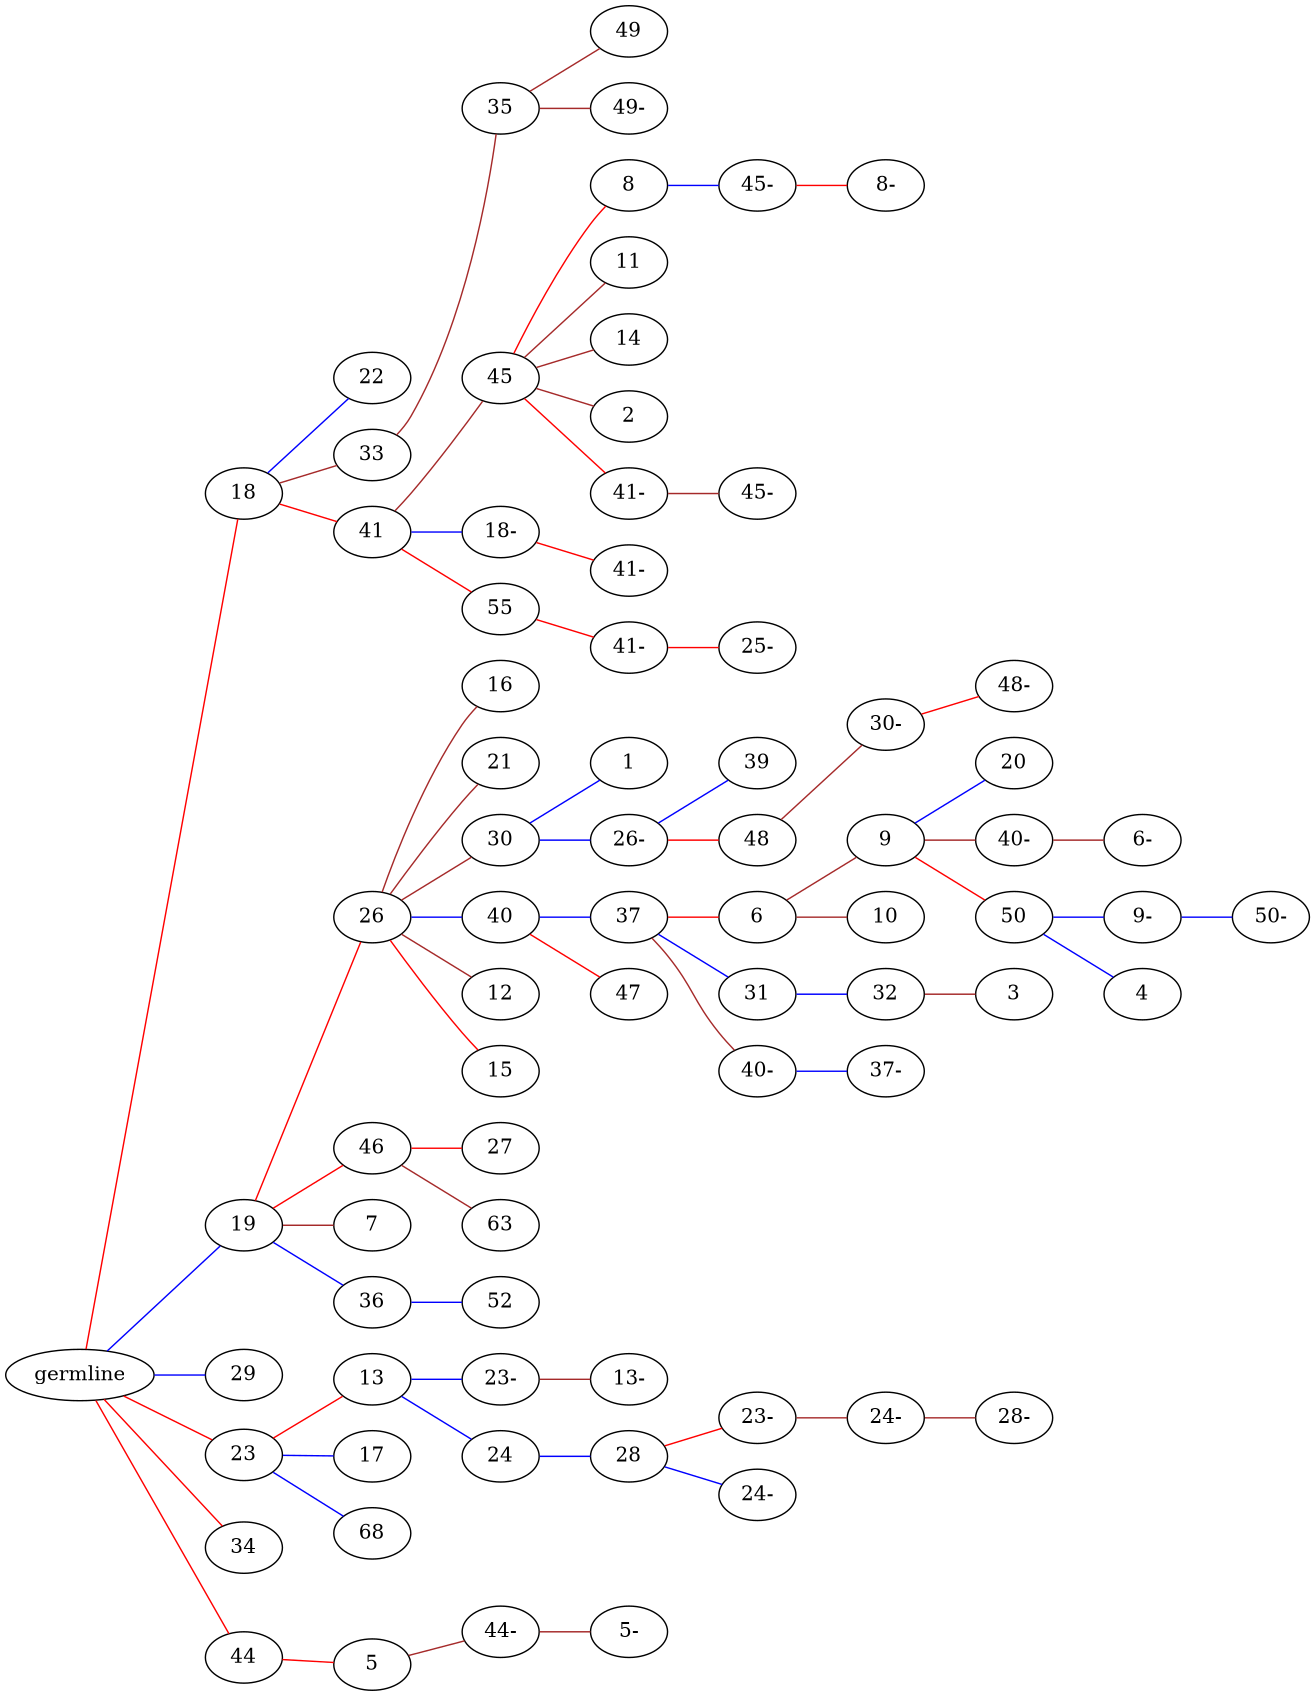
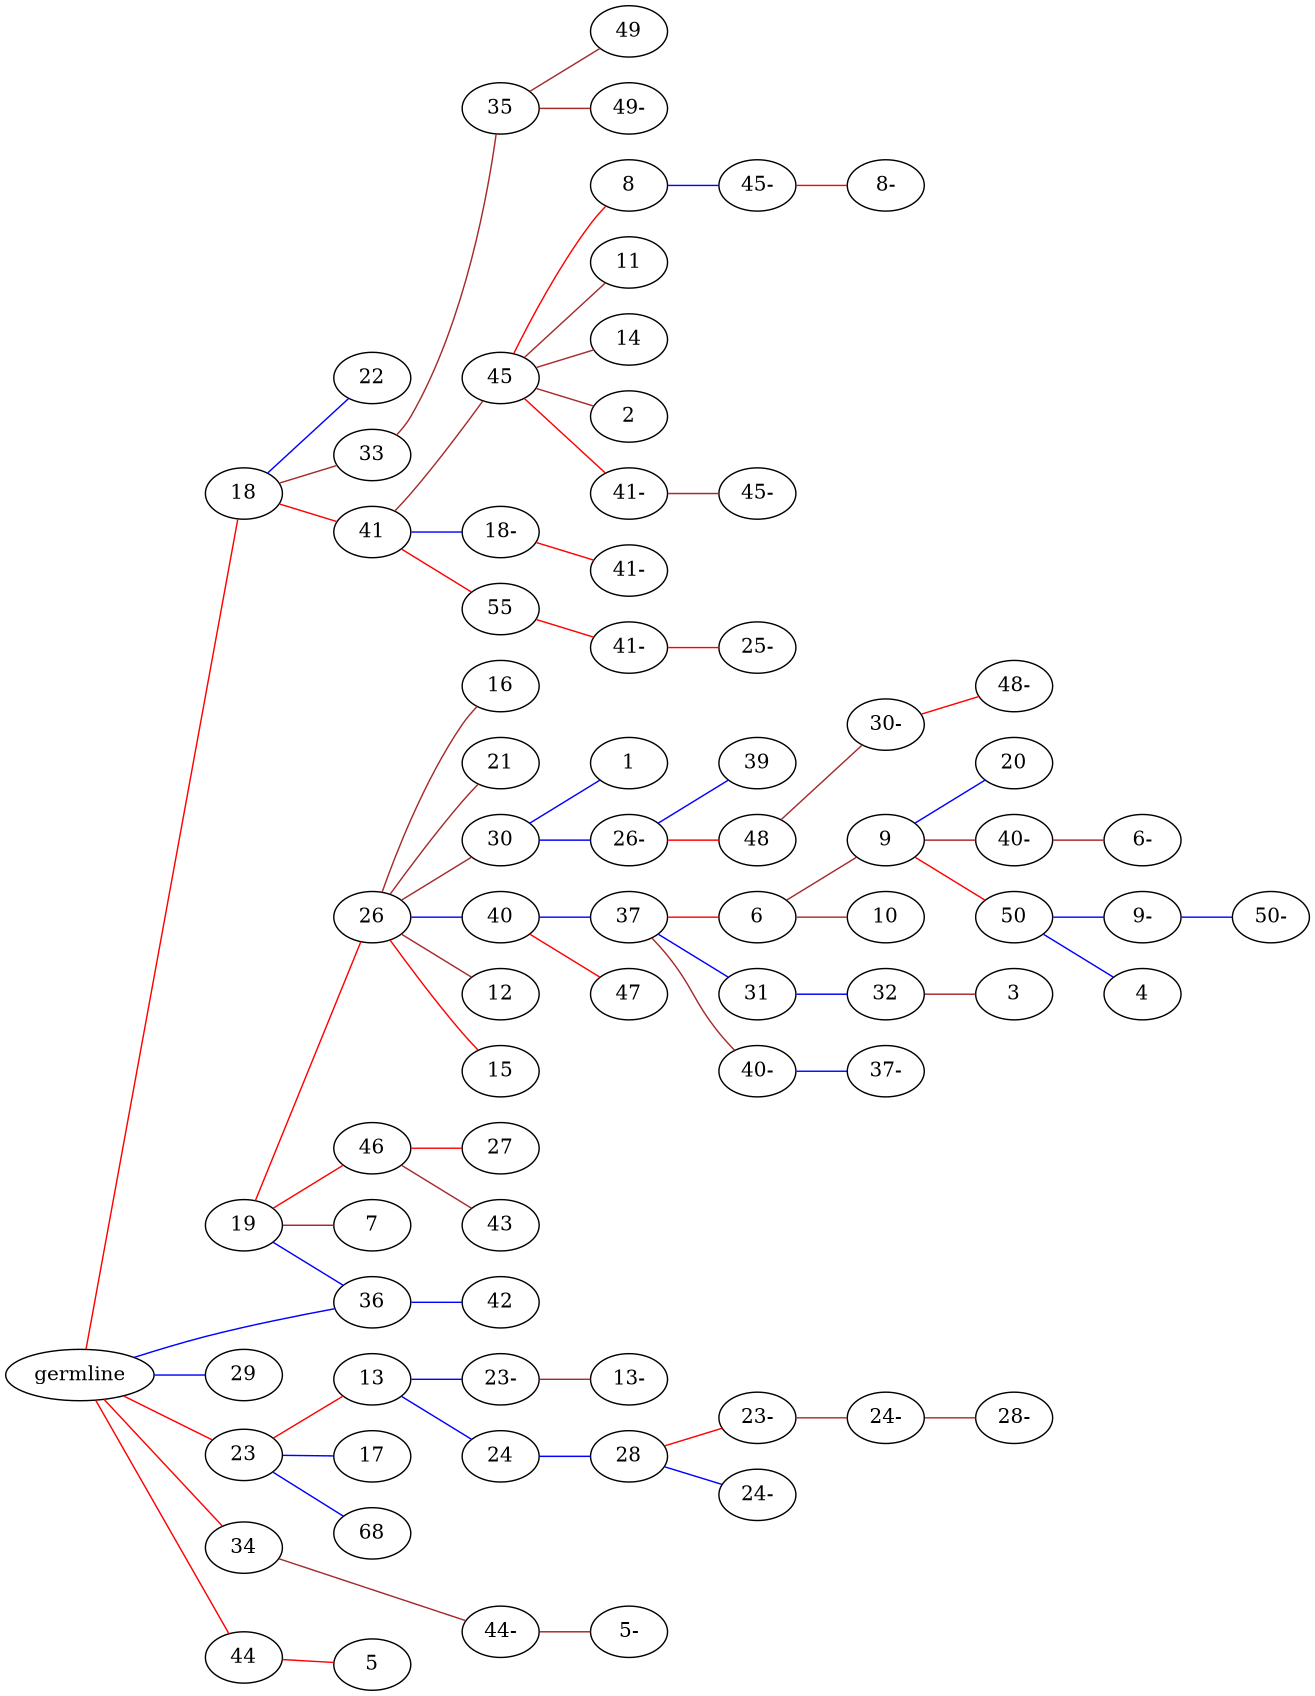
(501, 1225) -> (501, 1225)
(164, 1298) -> (233, 1330)
(501, 1302) -> (501, 1302)
(437, 1648) -> (372, 1590)
